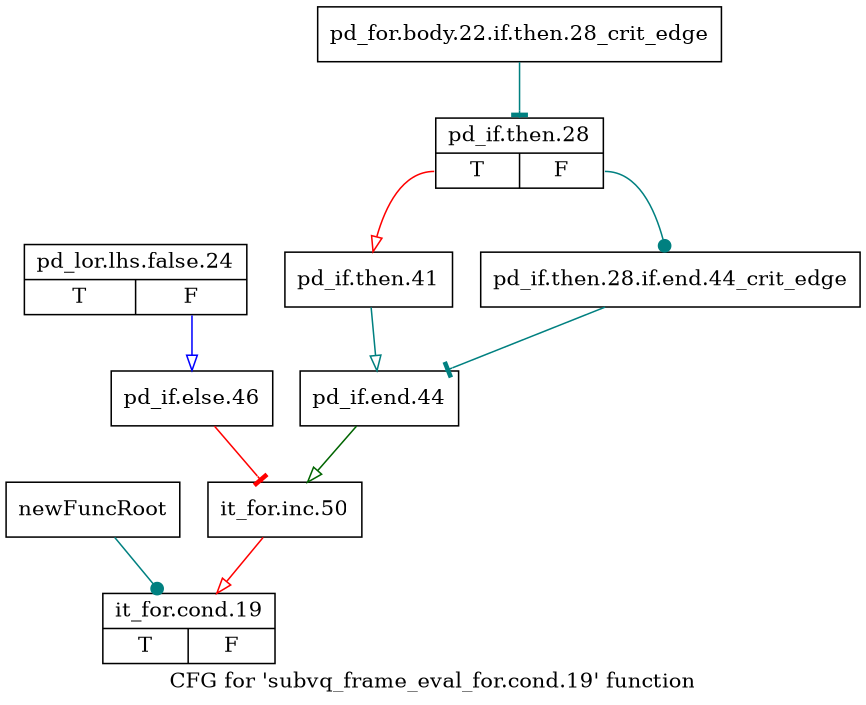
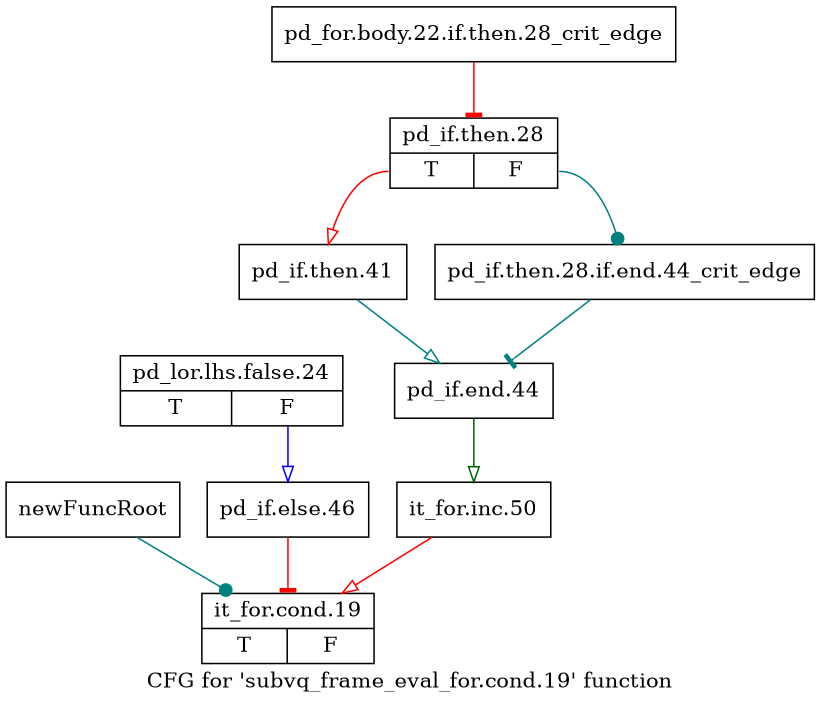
(520, 86) -> (474, 86)
(236, 451) -> (288, 562)
